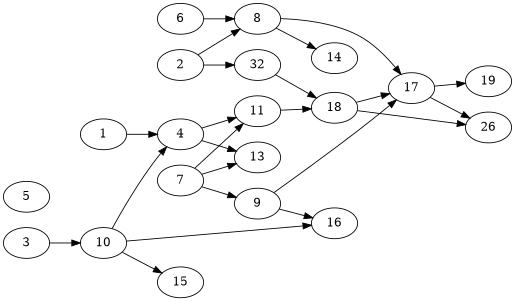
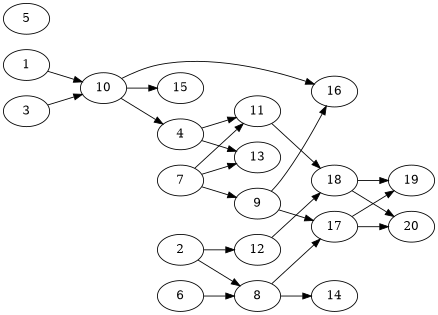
(258, 65) -> (258, 250)
(369, 99) -> (369, 181)
(489, 127) -> (412, 227)
(138, 134) -> (61, 75)
